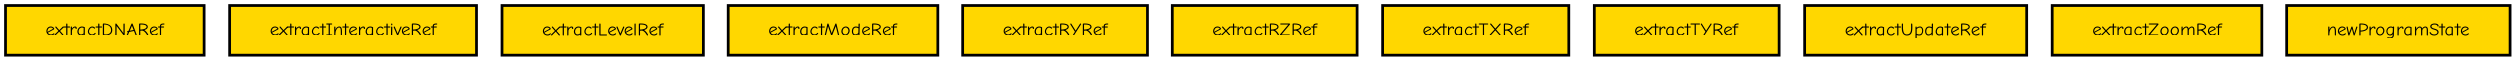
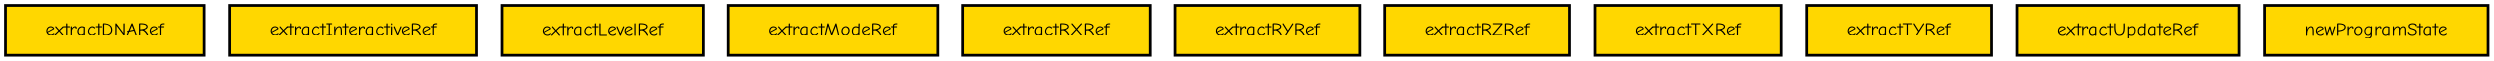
none -> (1056, 30)
(2157, 30) -> none
